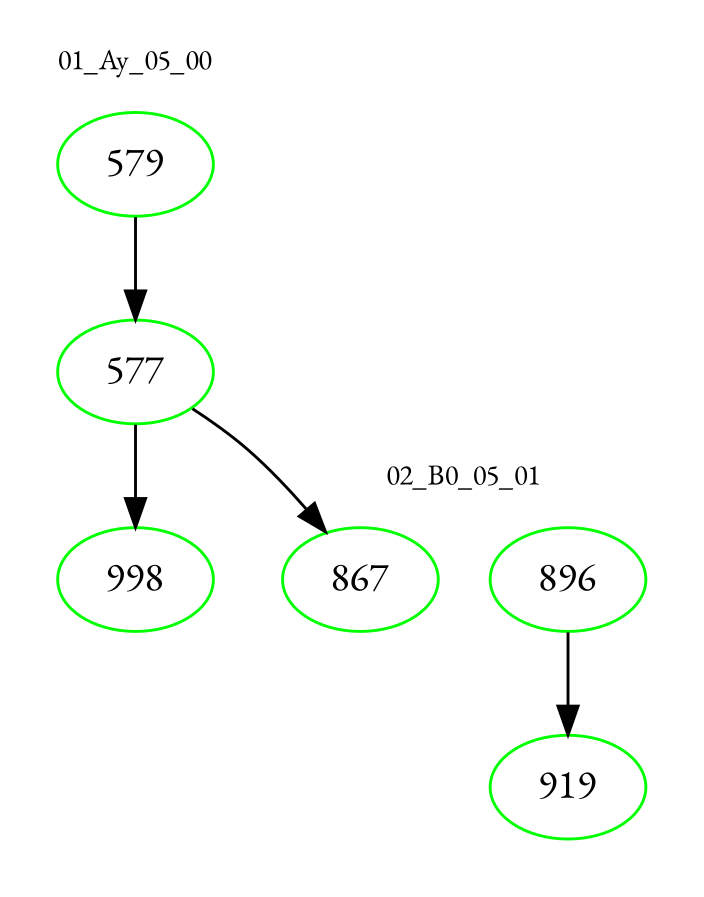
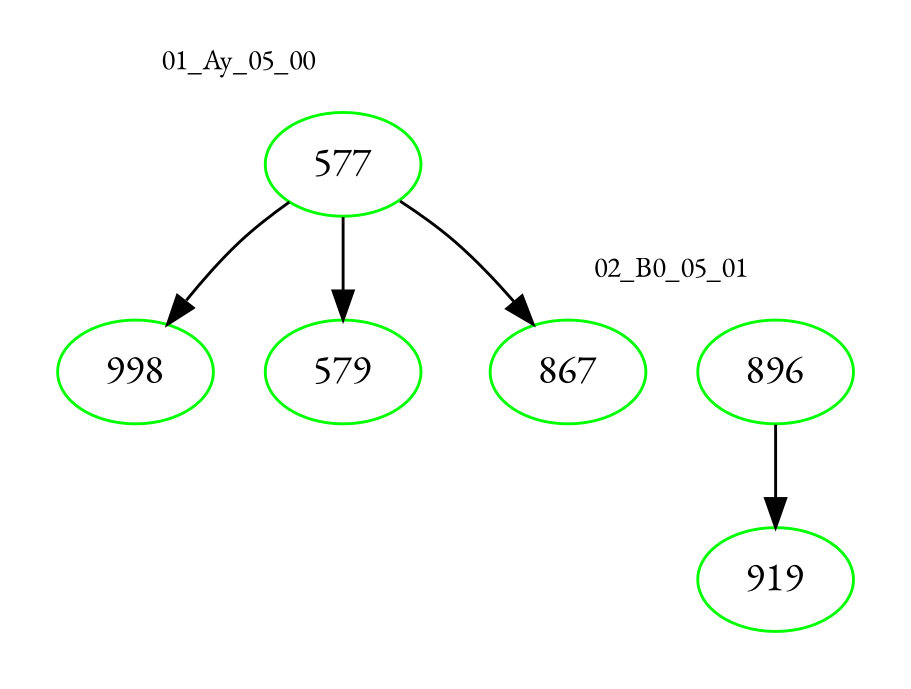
(136, 254) -> (343, 254)
